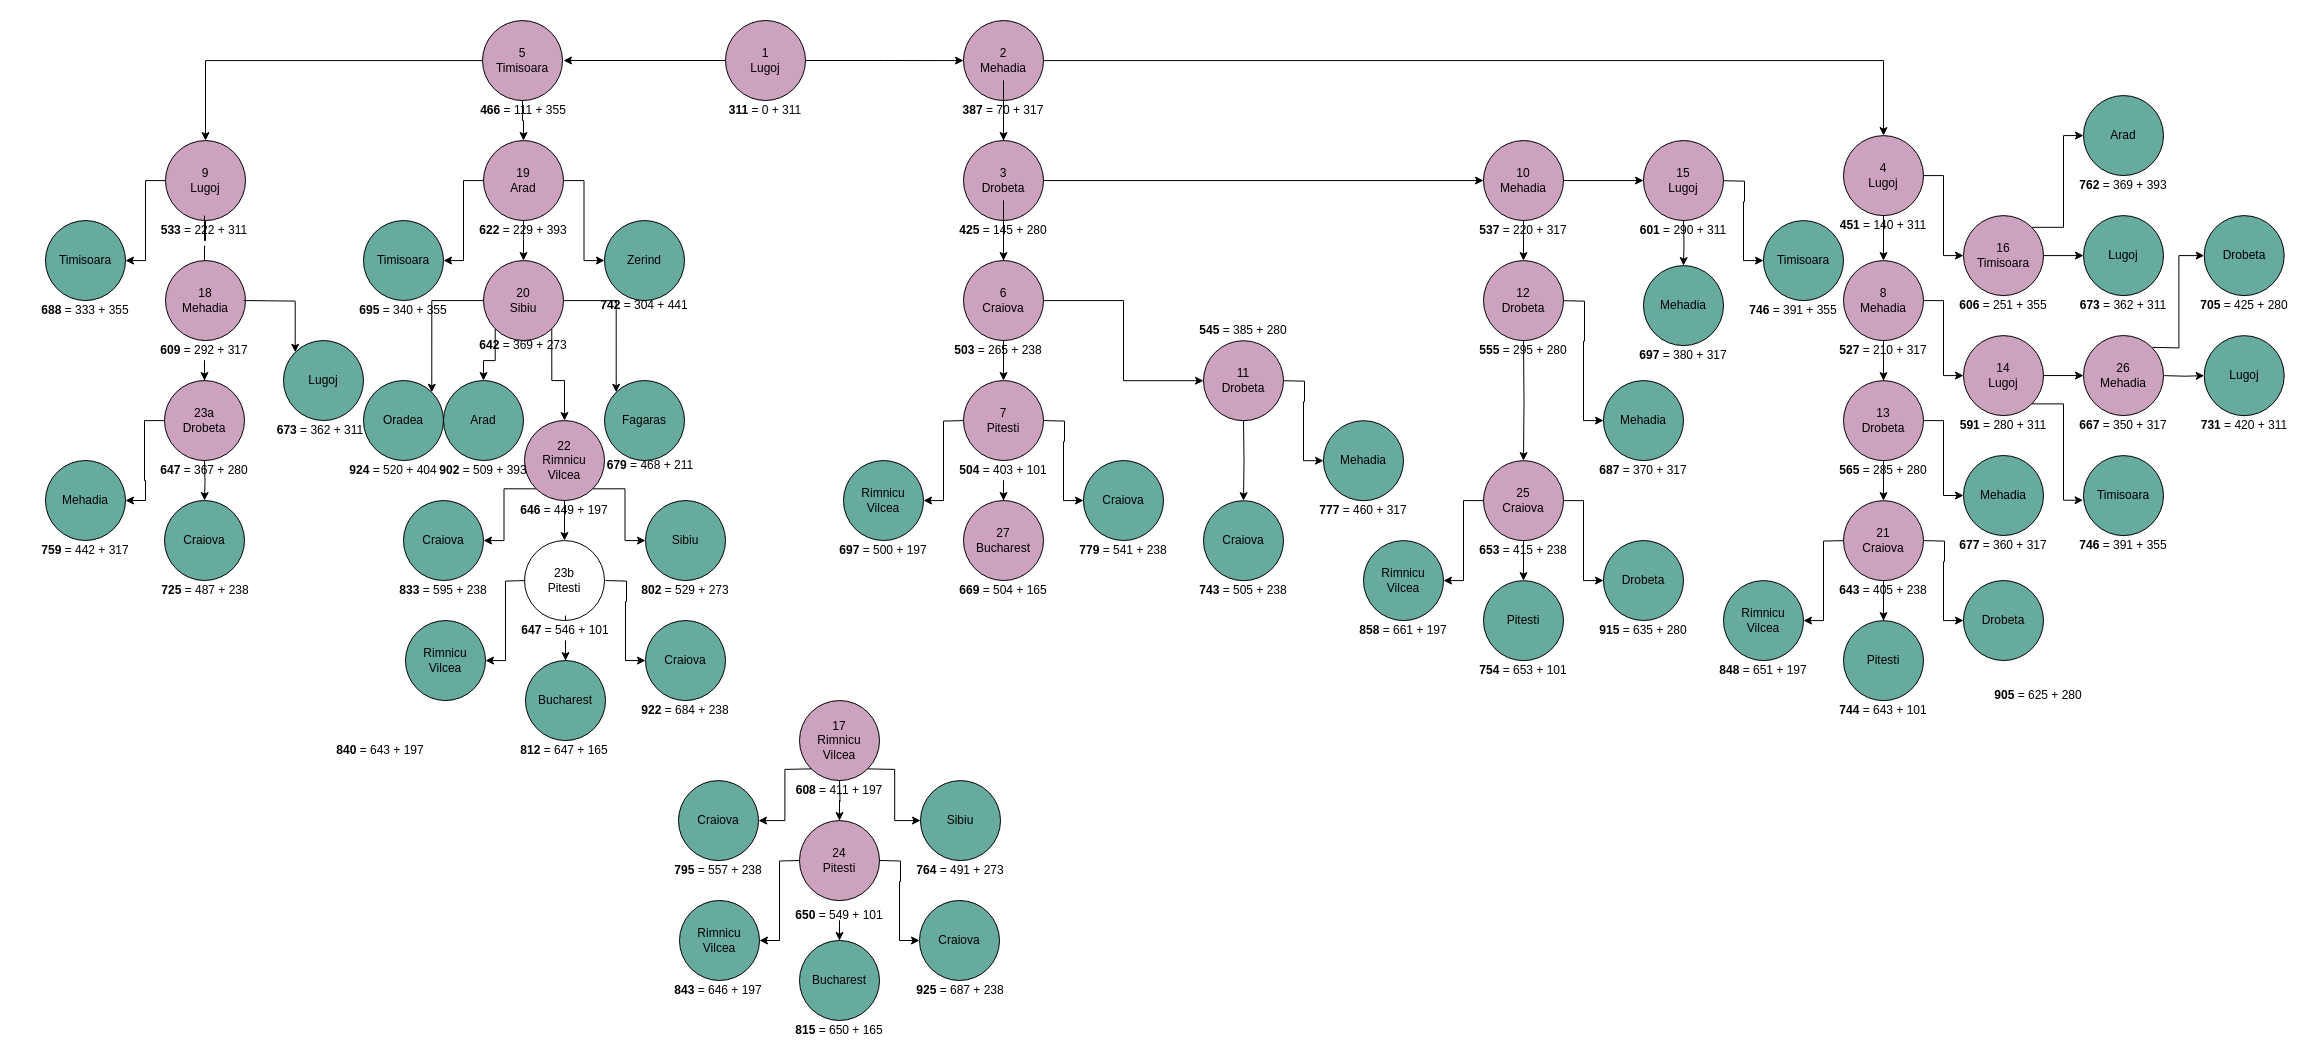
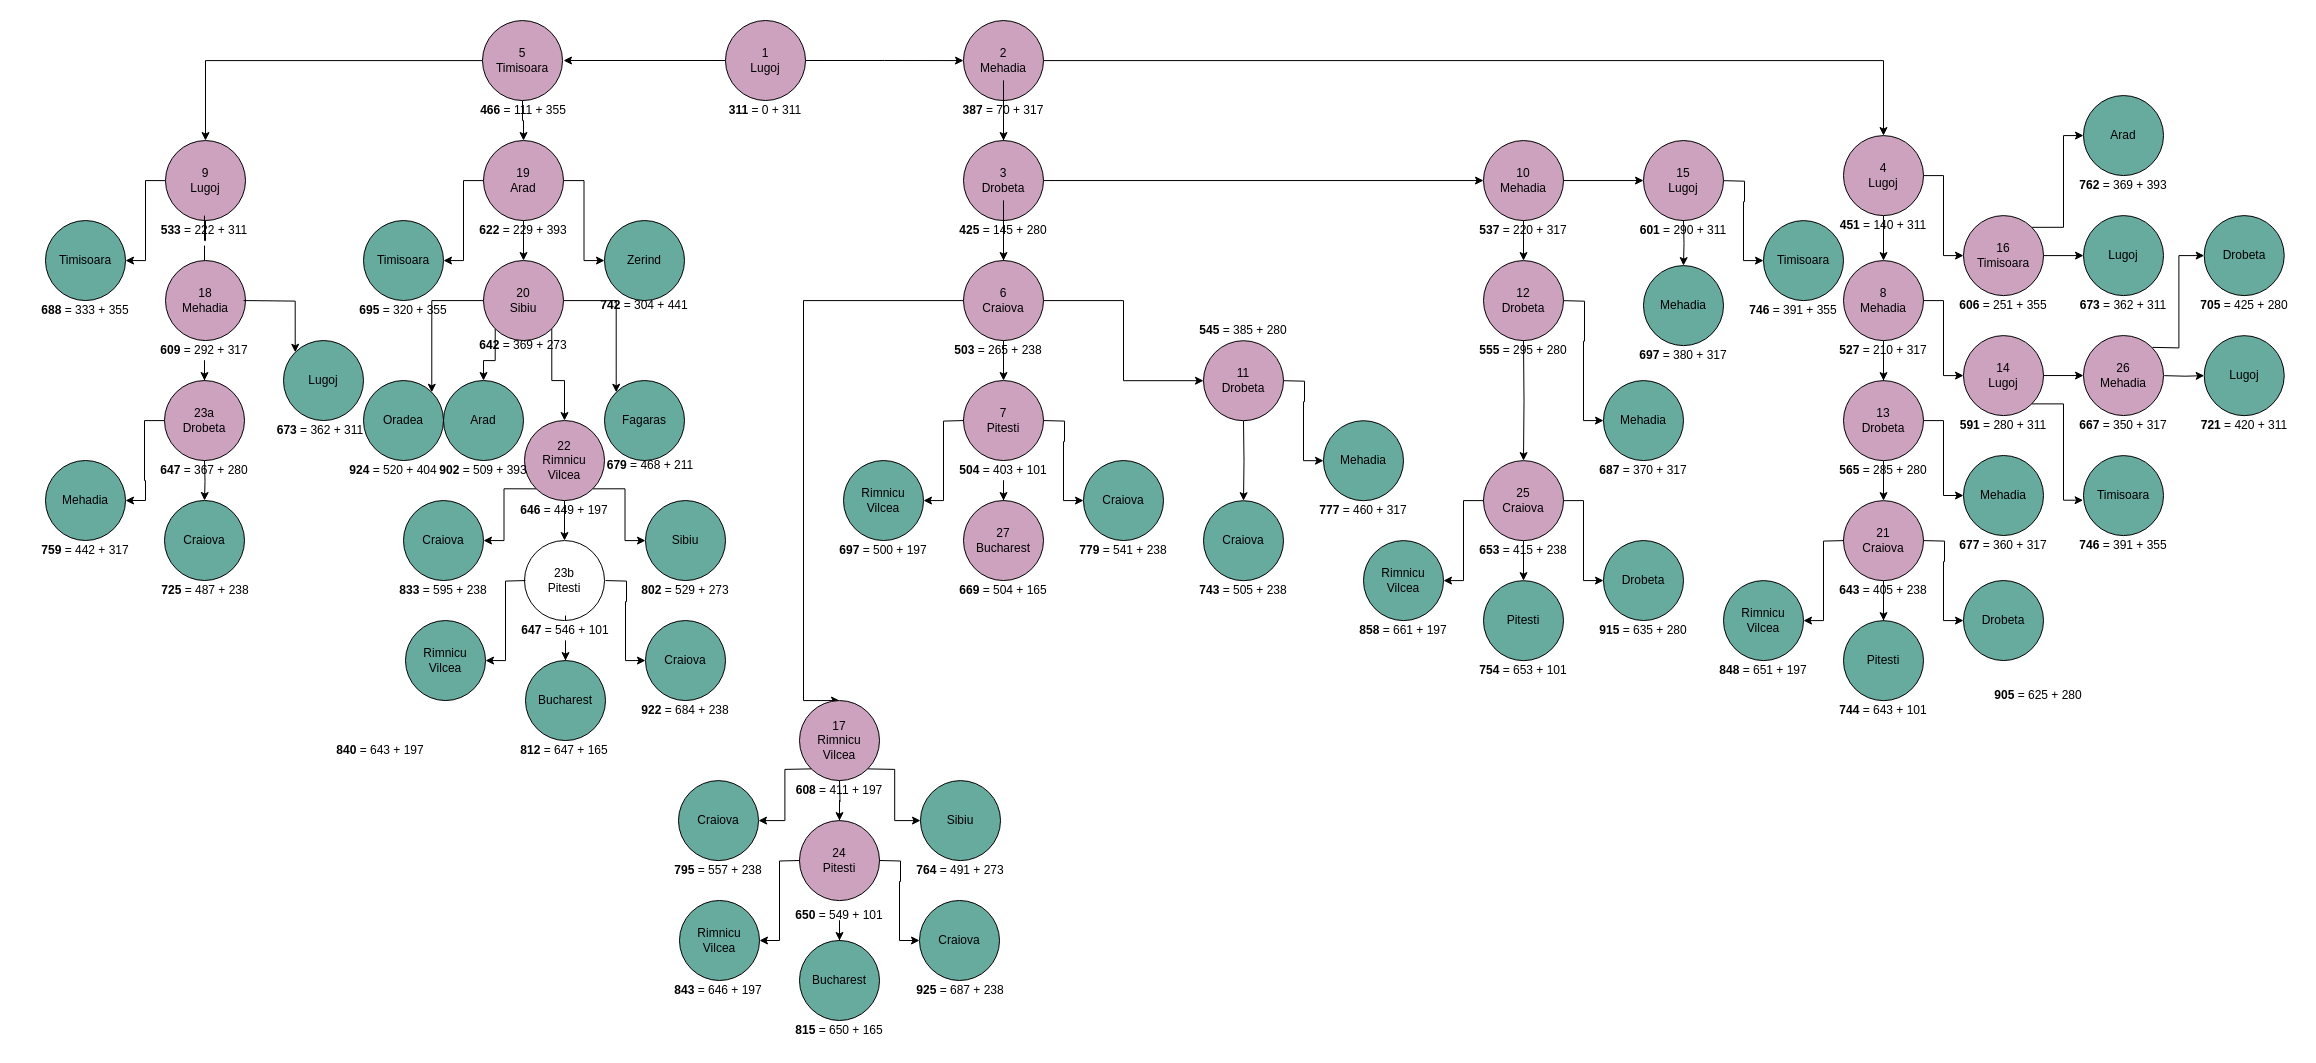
(404, 311) -> (404, 311)
(2245, 426) -> (2245, 426)
none -> (804, 435)
